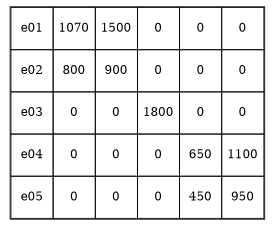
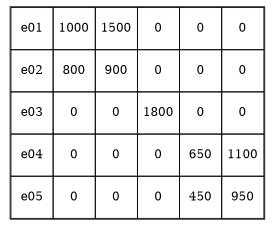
(74, 28) -> (74, 28)
